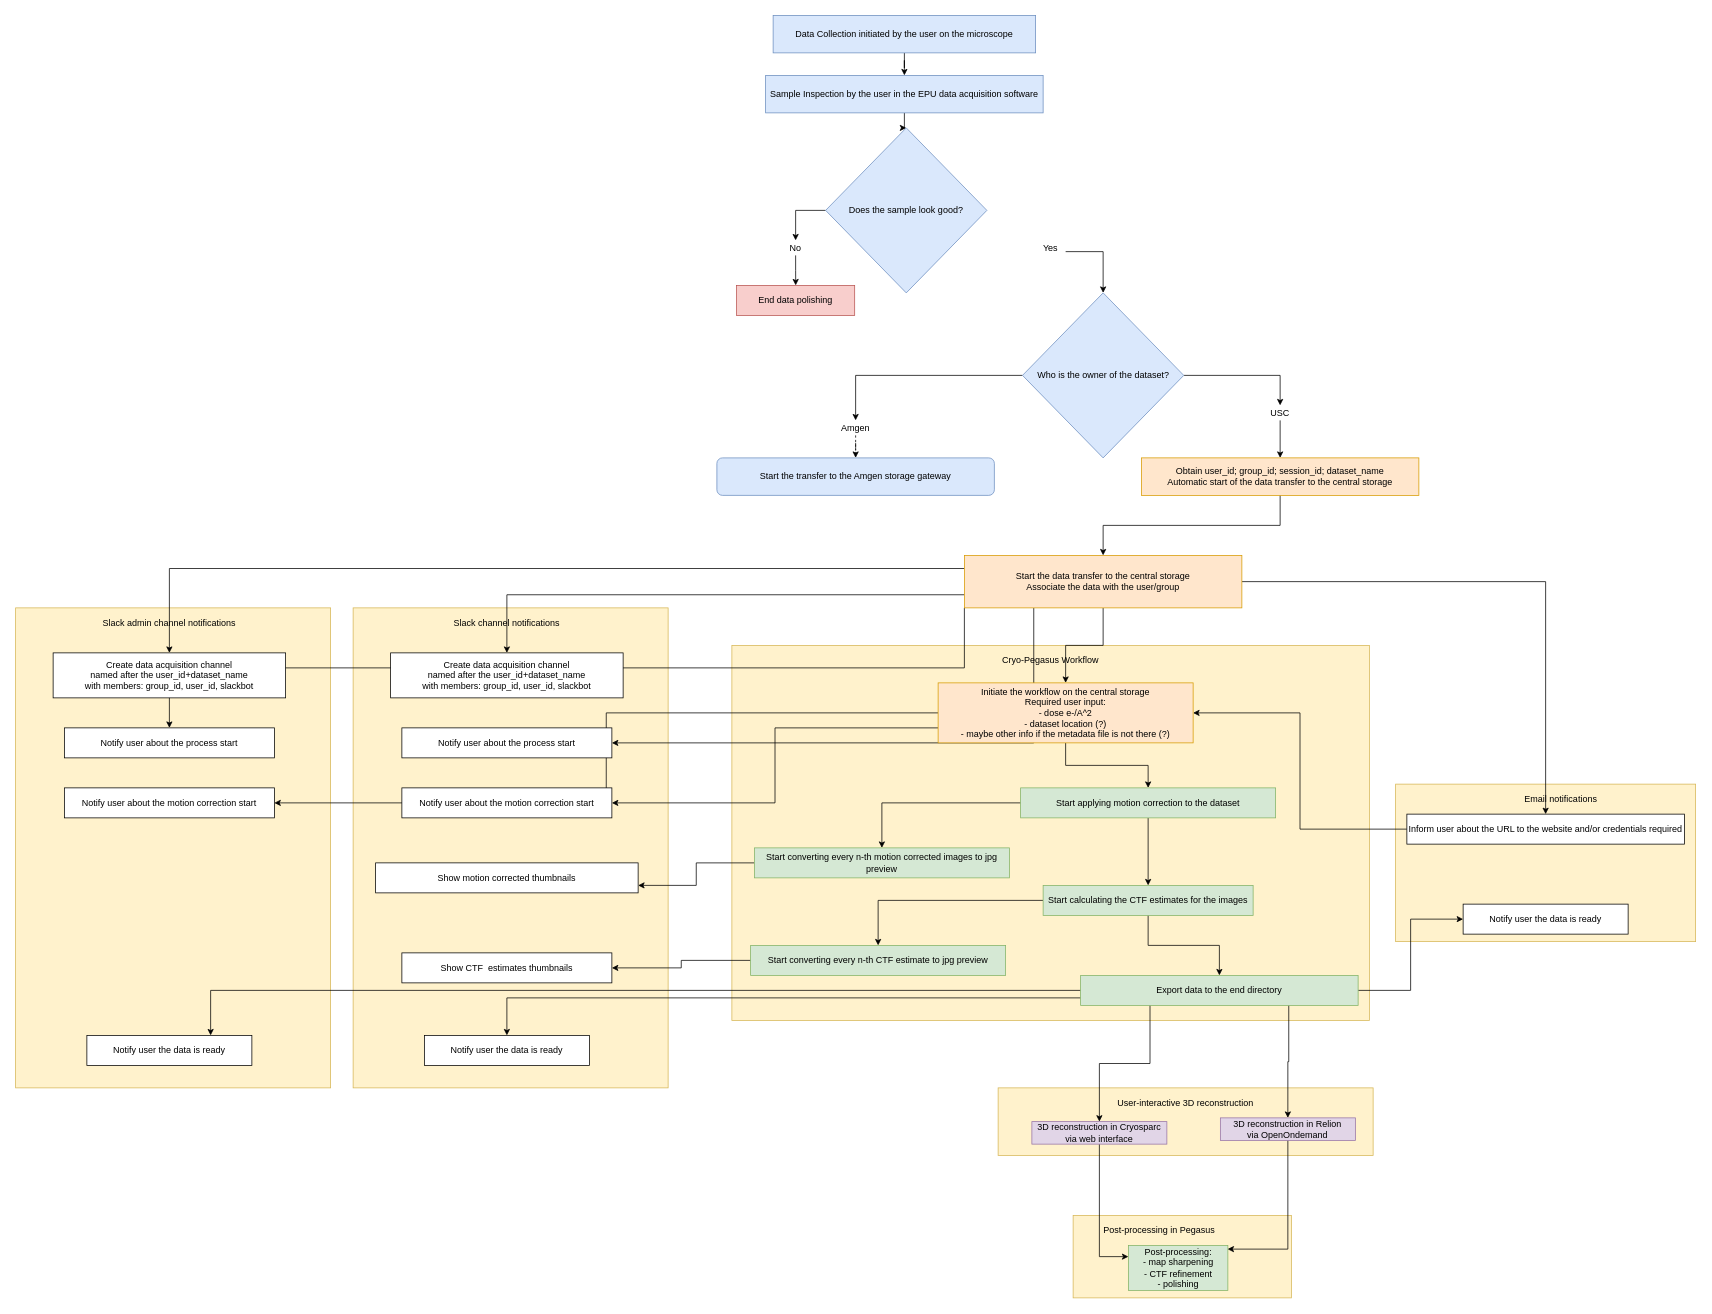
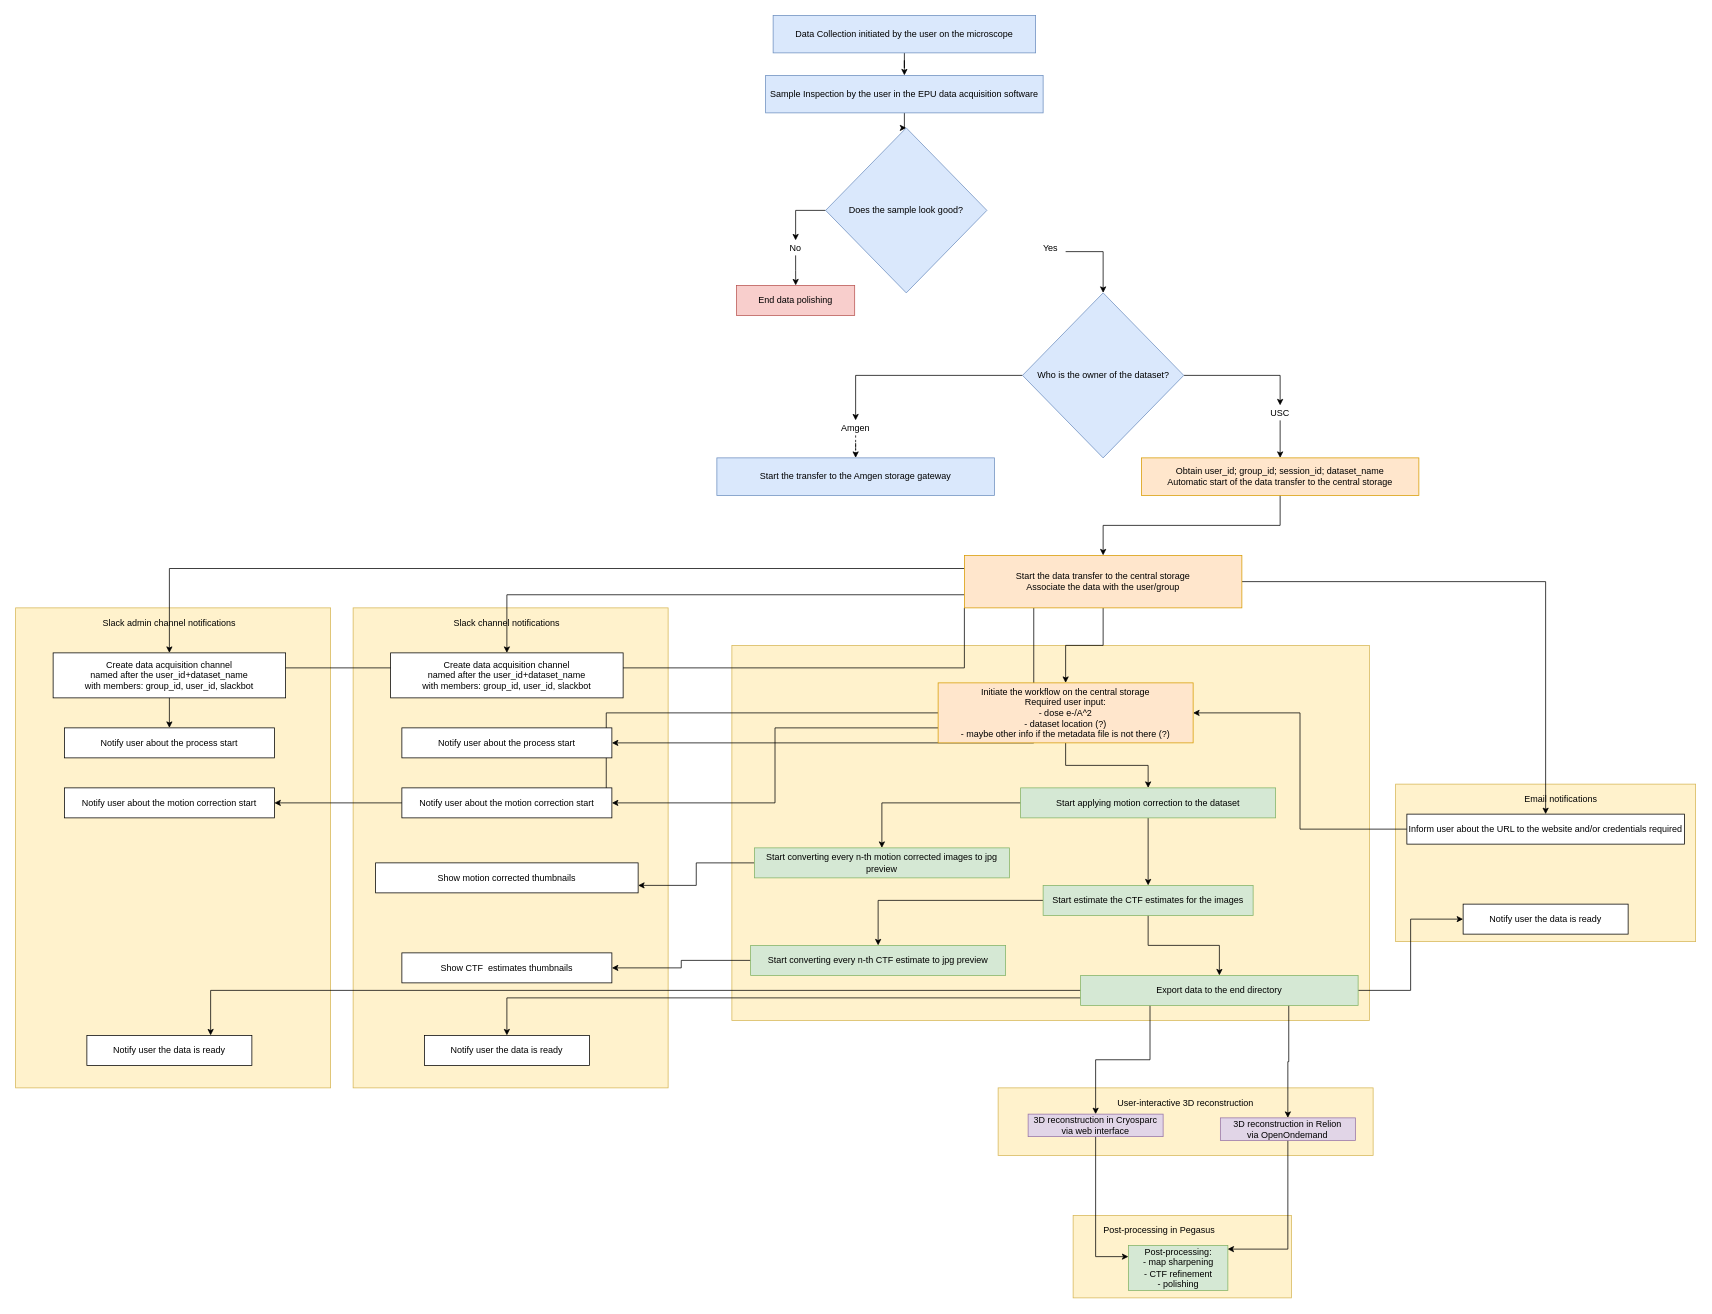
(855, 477) -> (855, 477)
(1050, 660) -> none
(1148, 900) -> (1148, 900)
(1099, 1133) -> (1095, 1125)
